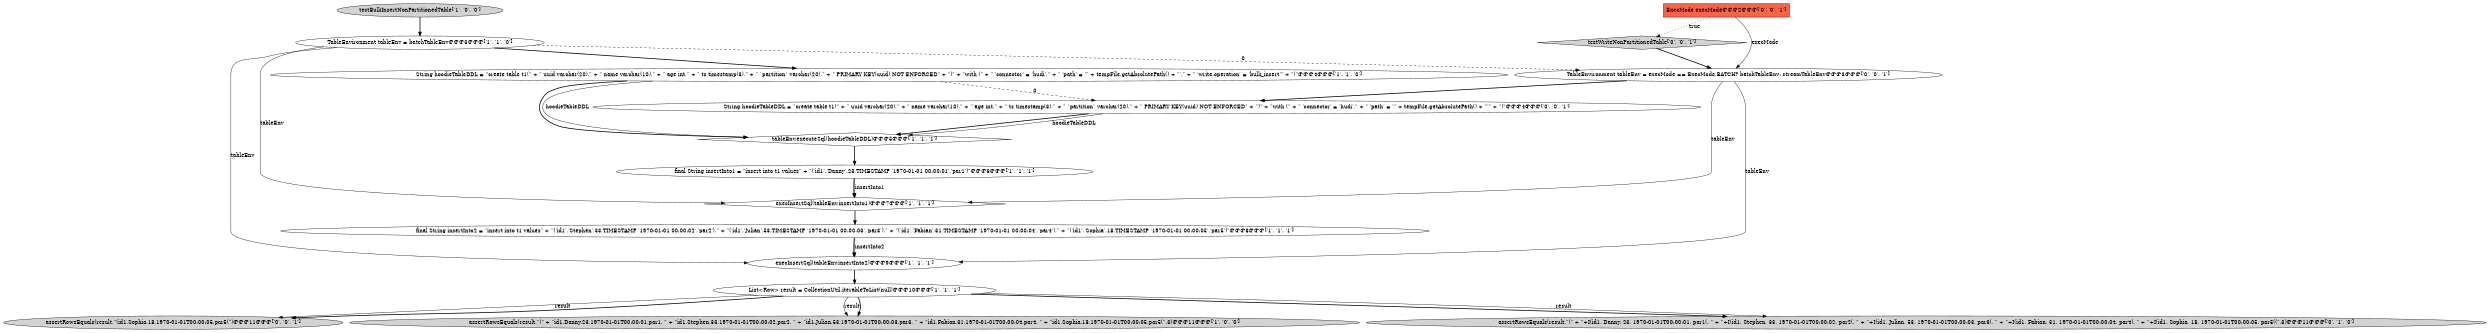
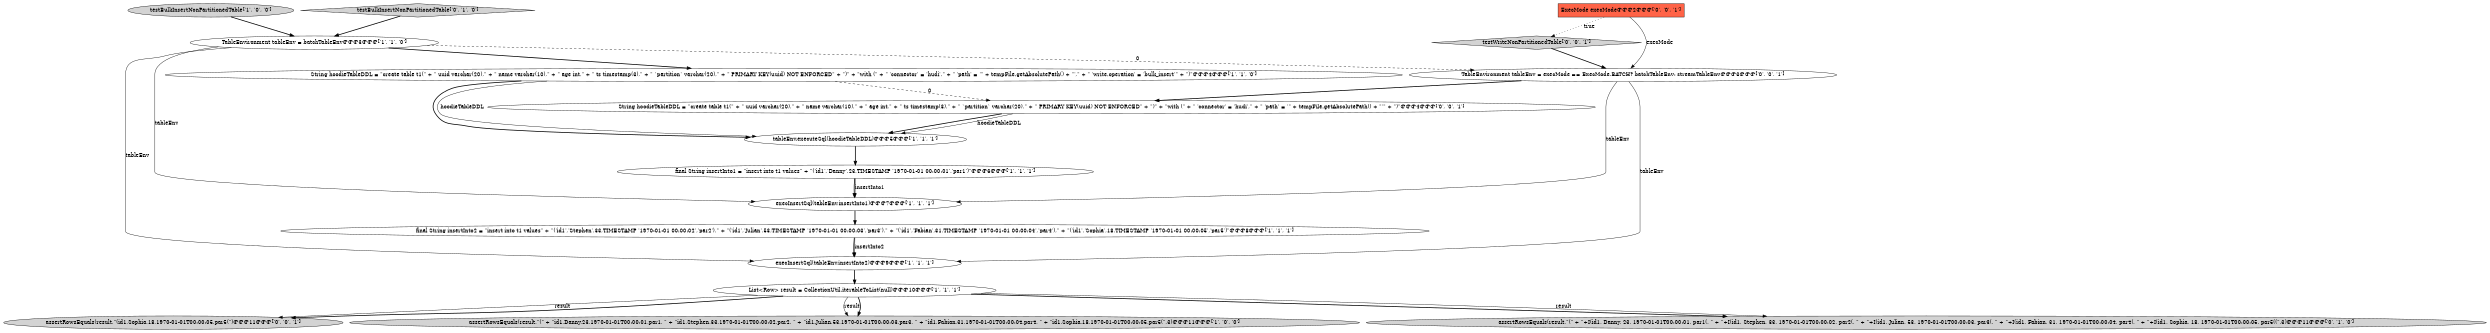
none -> (418, 10)
(855, 139) -> (855, 139)
(855, 204) -> (855, 204)
